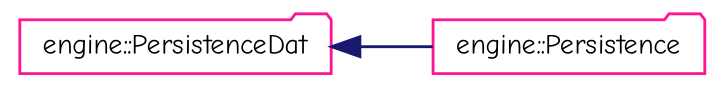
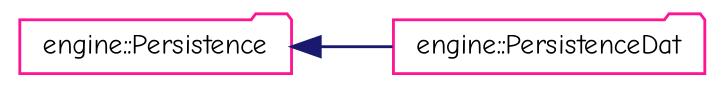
(396, 47) -> (357, 47)
